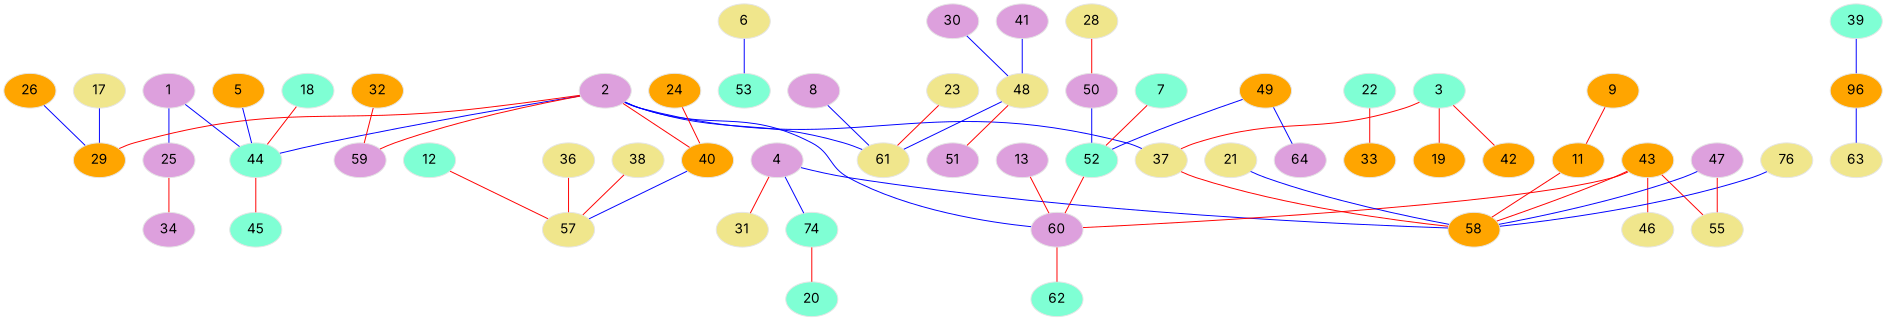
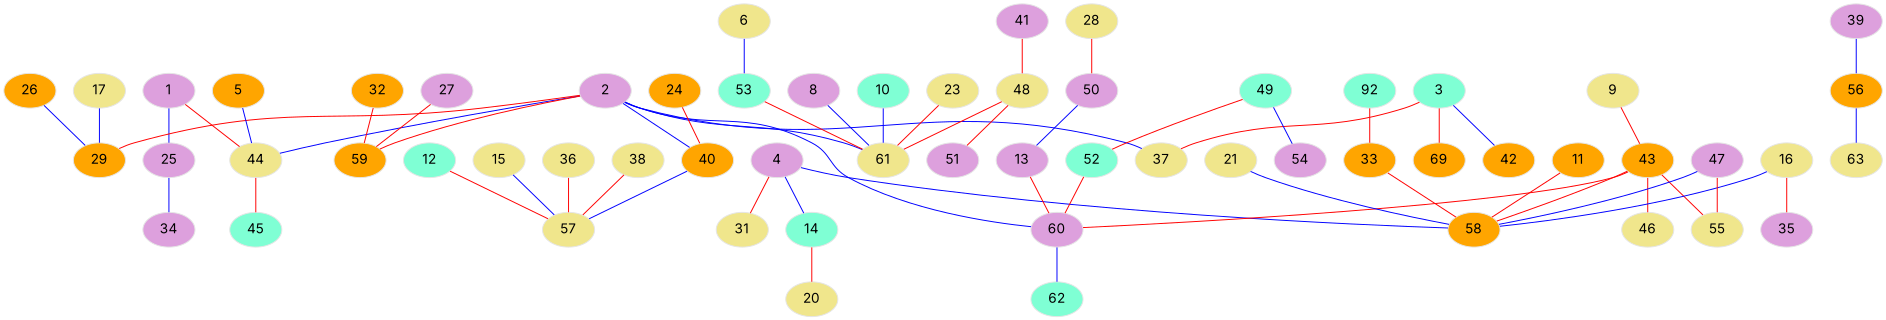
(953, 21) -> none
(1856, 21) -> (1856, 21)
(1022, 56) -> (1022, 56)
(308, 91) -> none
none -> (447, 91)
none -> (883, 91)
(1161, 91) -> none
(1265, 91) -> (1265, 91)
(1370, 91) -> (1370, 91)
(1613, 91) -> (1613, 91)
(1856, 91) -> (1856, 91)
(206, 120) -> (206, 120)
none -> (806, 122)
(1177, 123) -> (1177, 123)
(656, 125) -> (656, 125)
(1474, 125) -> (1474, 125)
(1092, 126) -> (1060, 122)
(1596, 126) -> (1630, 126)
(945, 129) -> (945, 129)
(256, 160) -> (256, 160)
(360, 160) -> (360, 160)
none -> (499, 160)
(1300, 160) -> (1300, 160)
(1439, 160) -> (1439, 160)
(1787, 160) -> (1787, 160)
(169, 195) -> (169, 195)
(1313, 206) -> (1422, 195)
(812, 230) -> (812, 230)
none -> (1787, 230)
(1057, 265) -> (1057, 265)
(812, 299) -> (812, 299)
